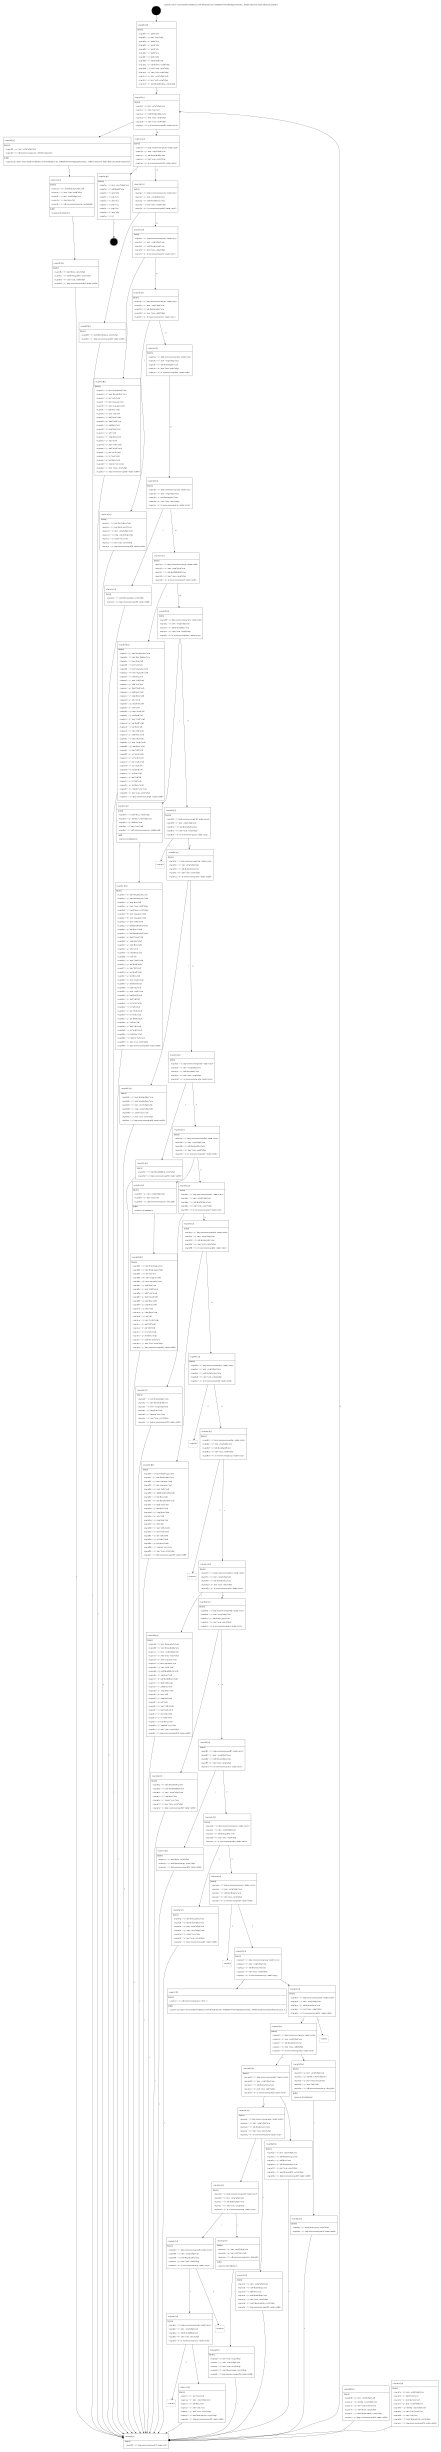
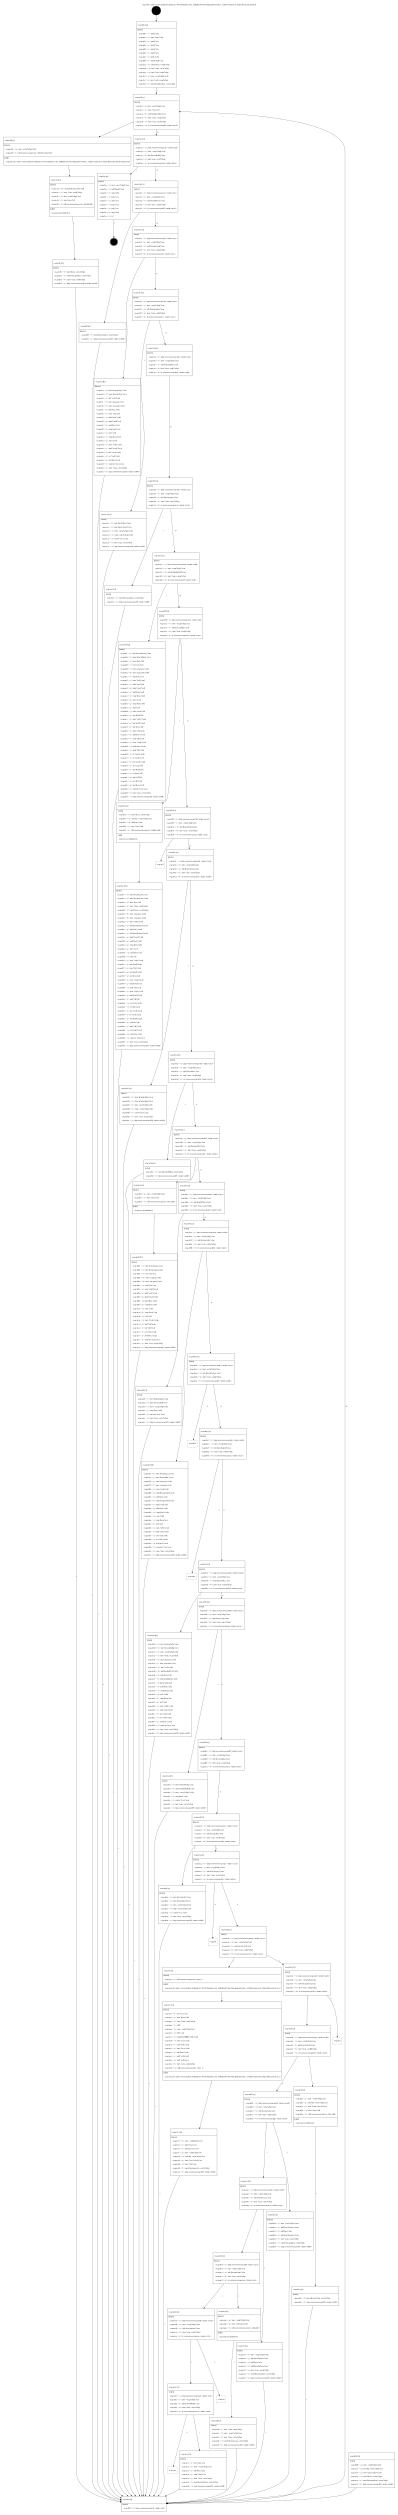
(180, 1859) -> none
none -> (222, 2041)
